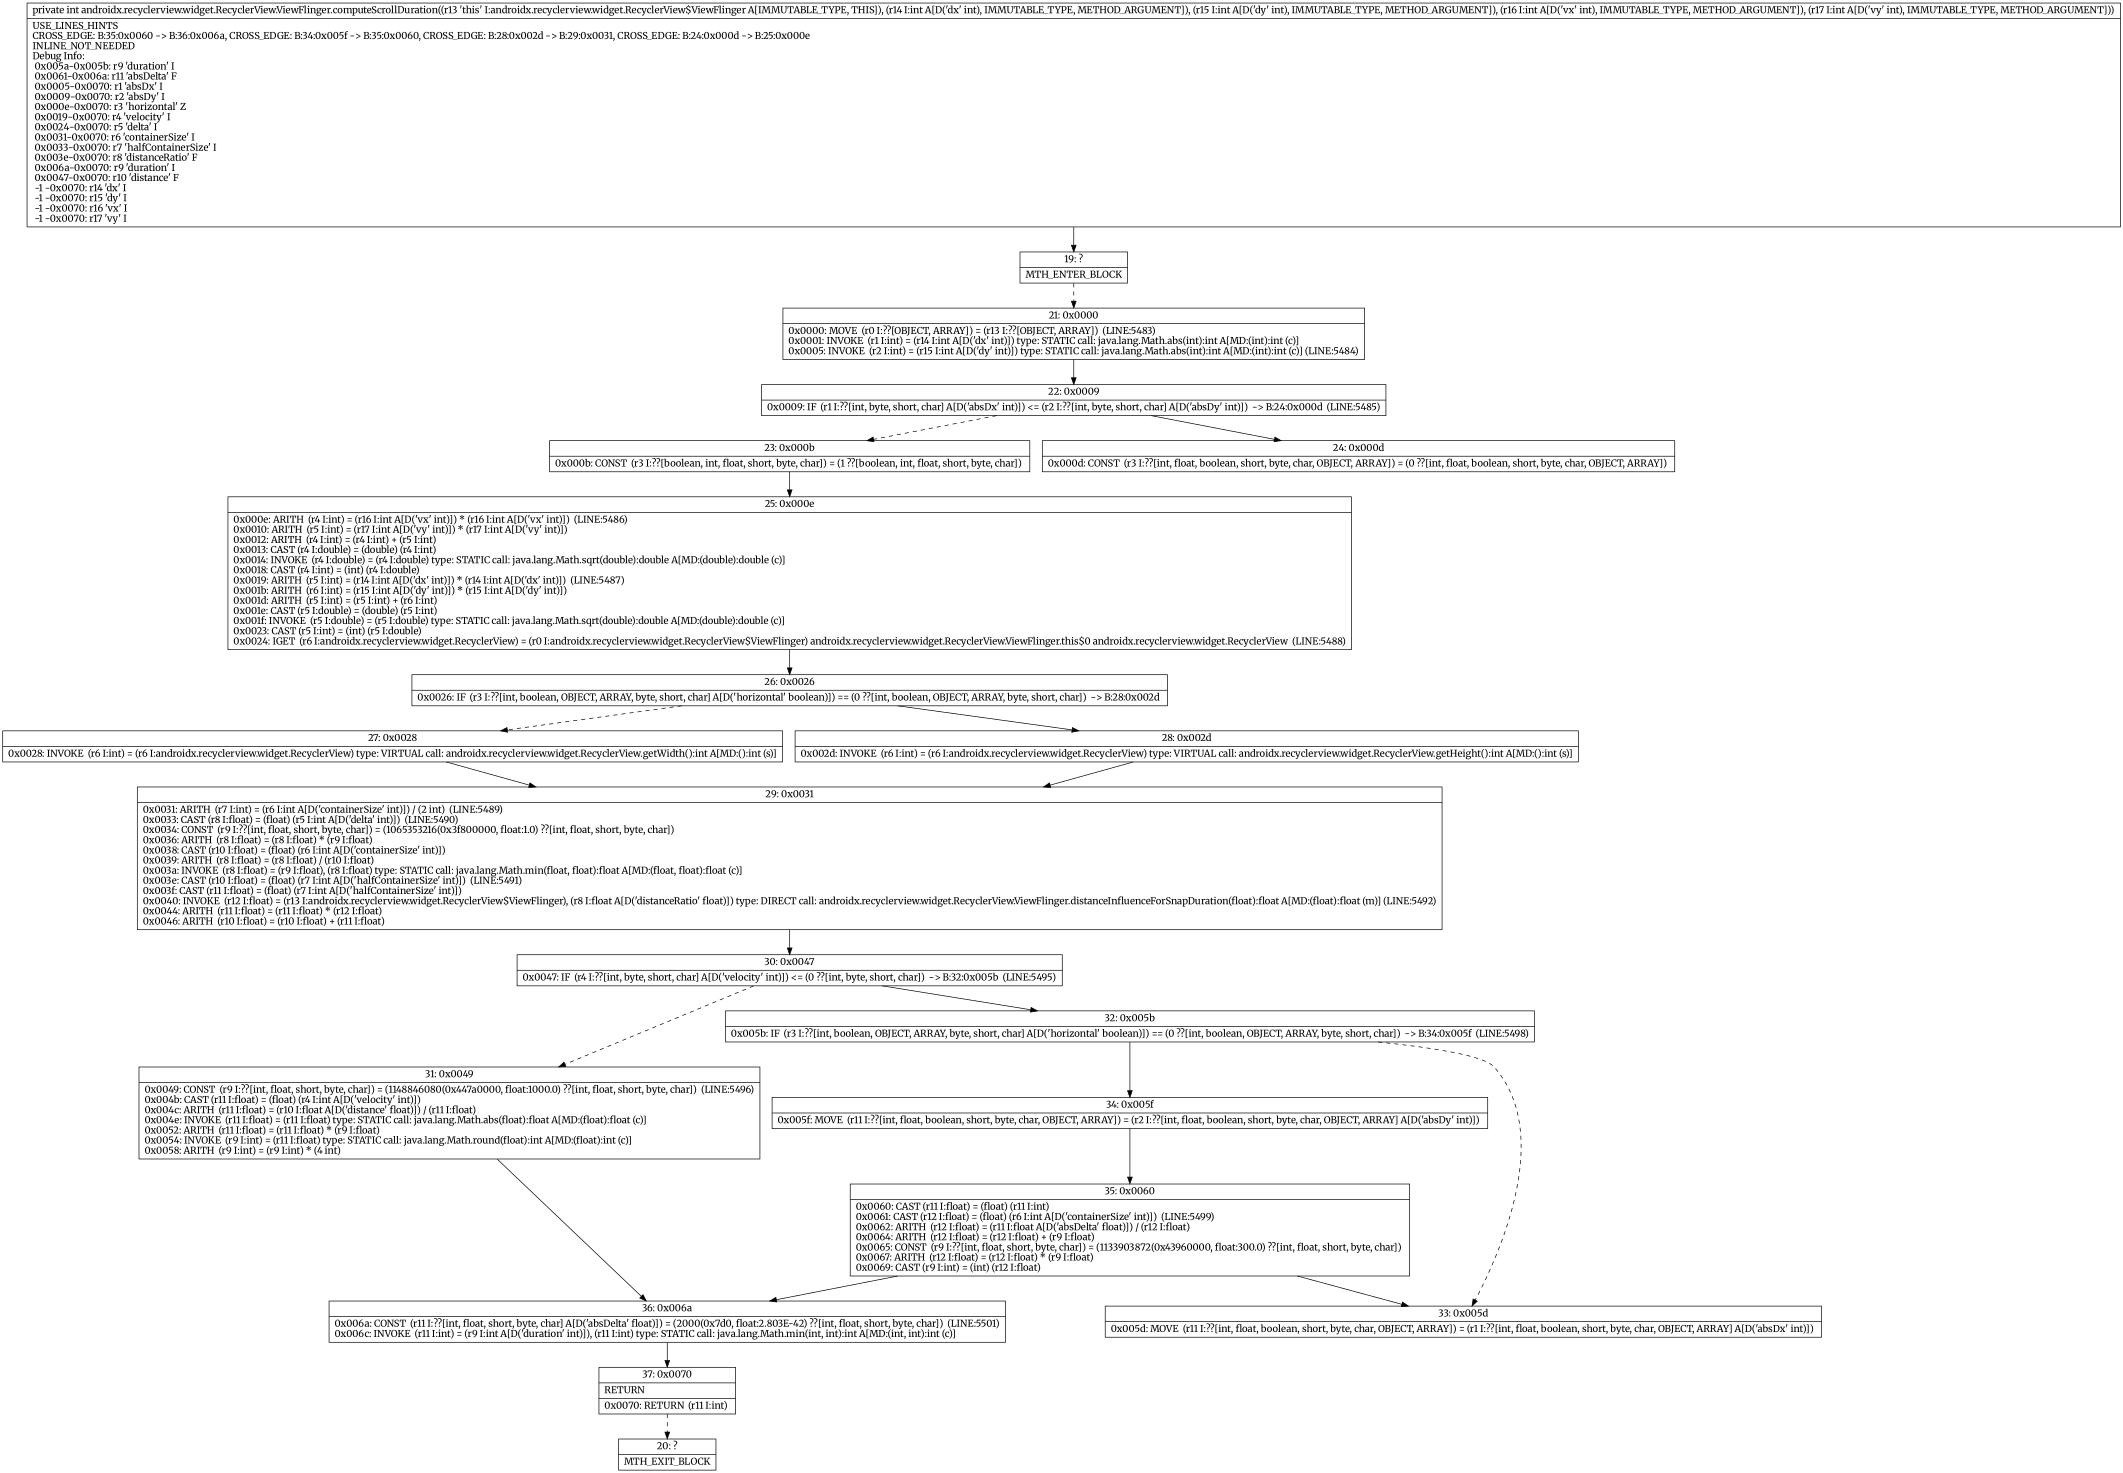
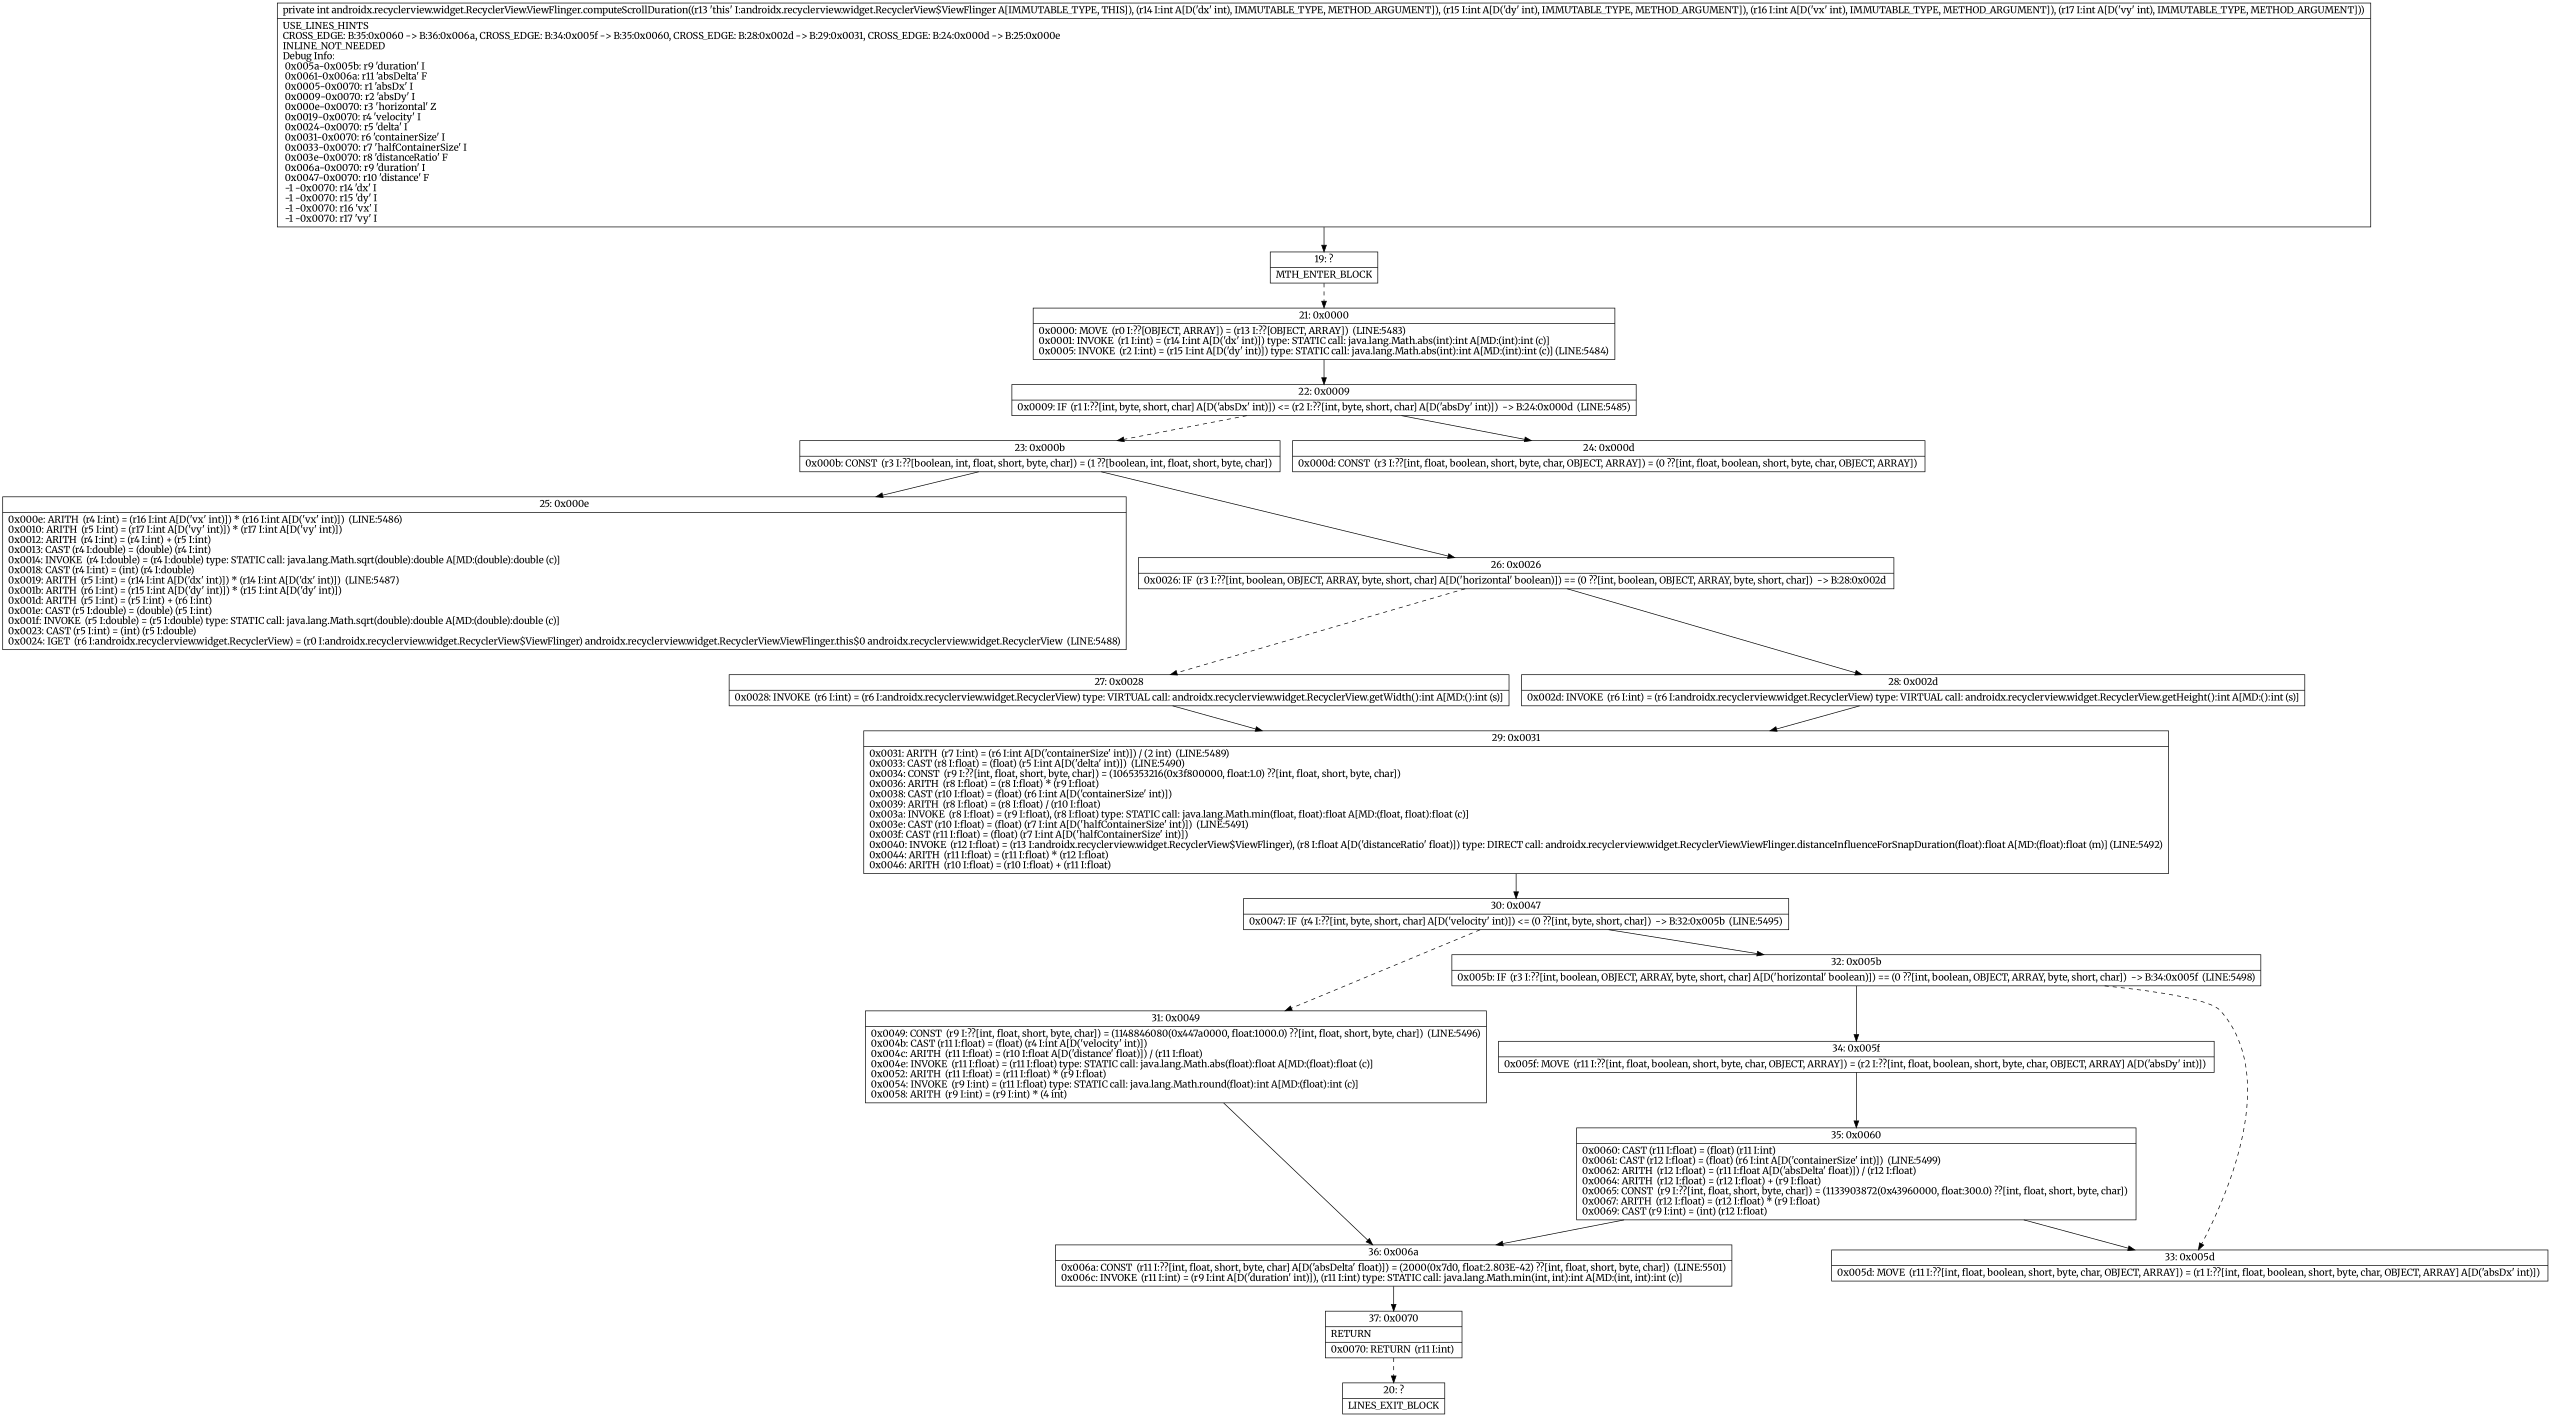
(790, 659) -> (1275, 514)
(667, 1462) -> (1394, 1406)
